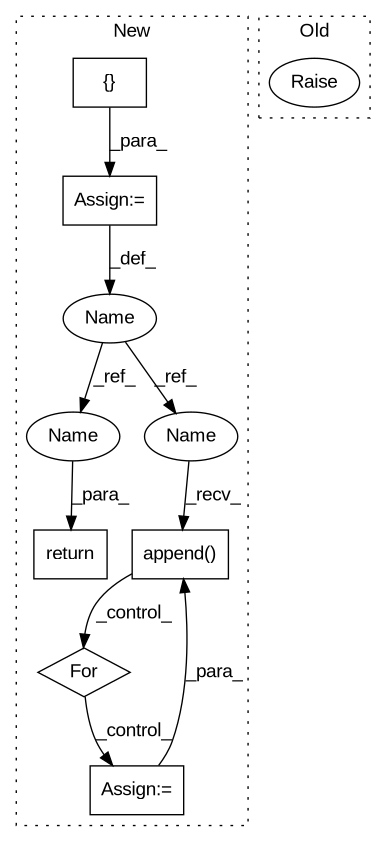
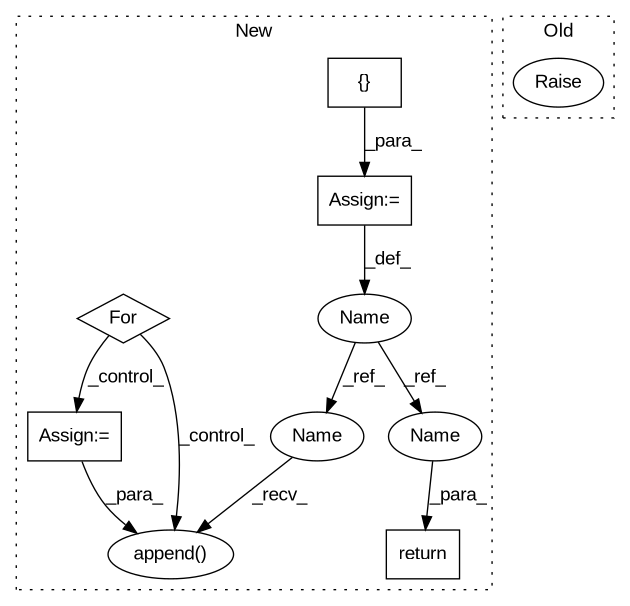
(180, 554) -> (171, 554)
(100, 598) -> (177, 421)
